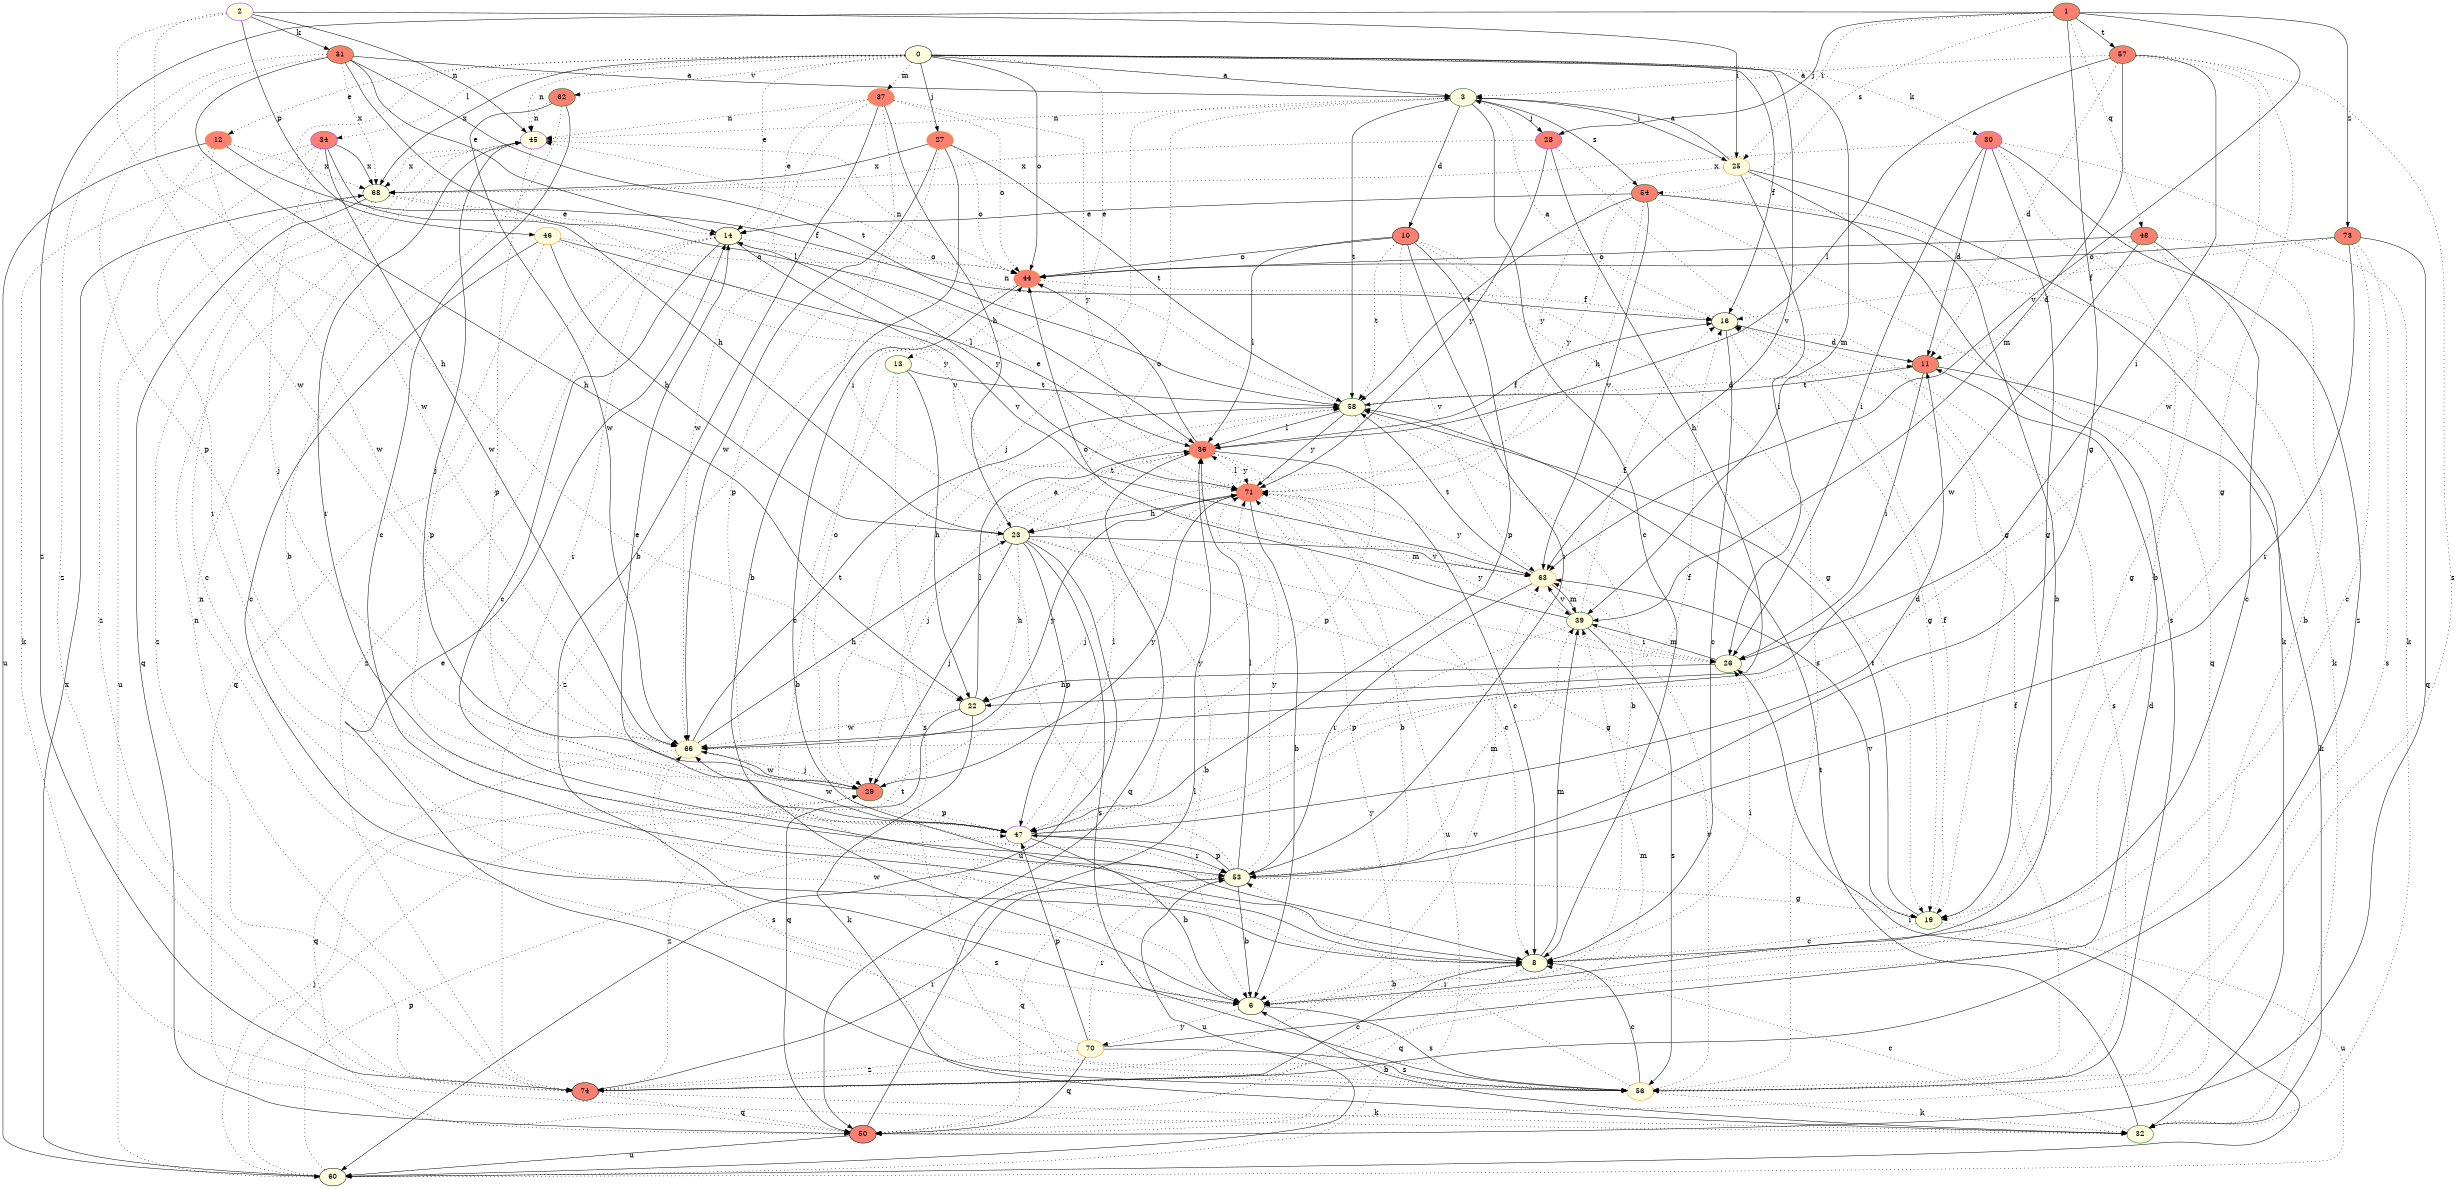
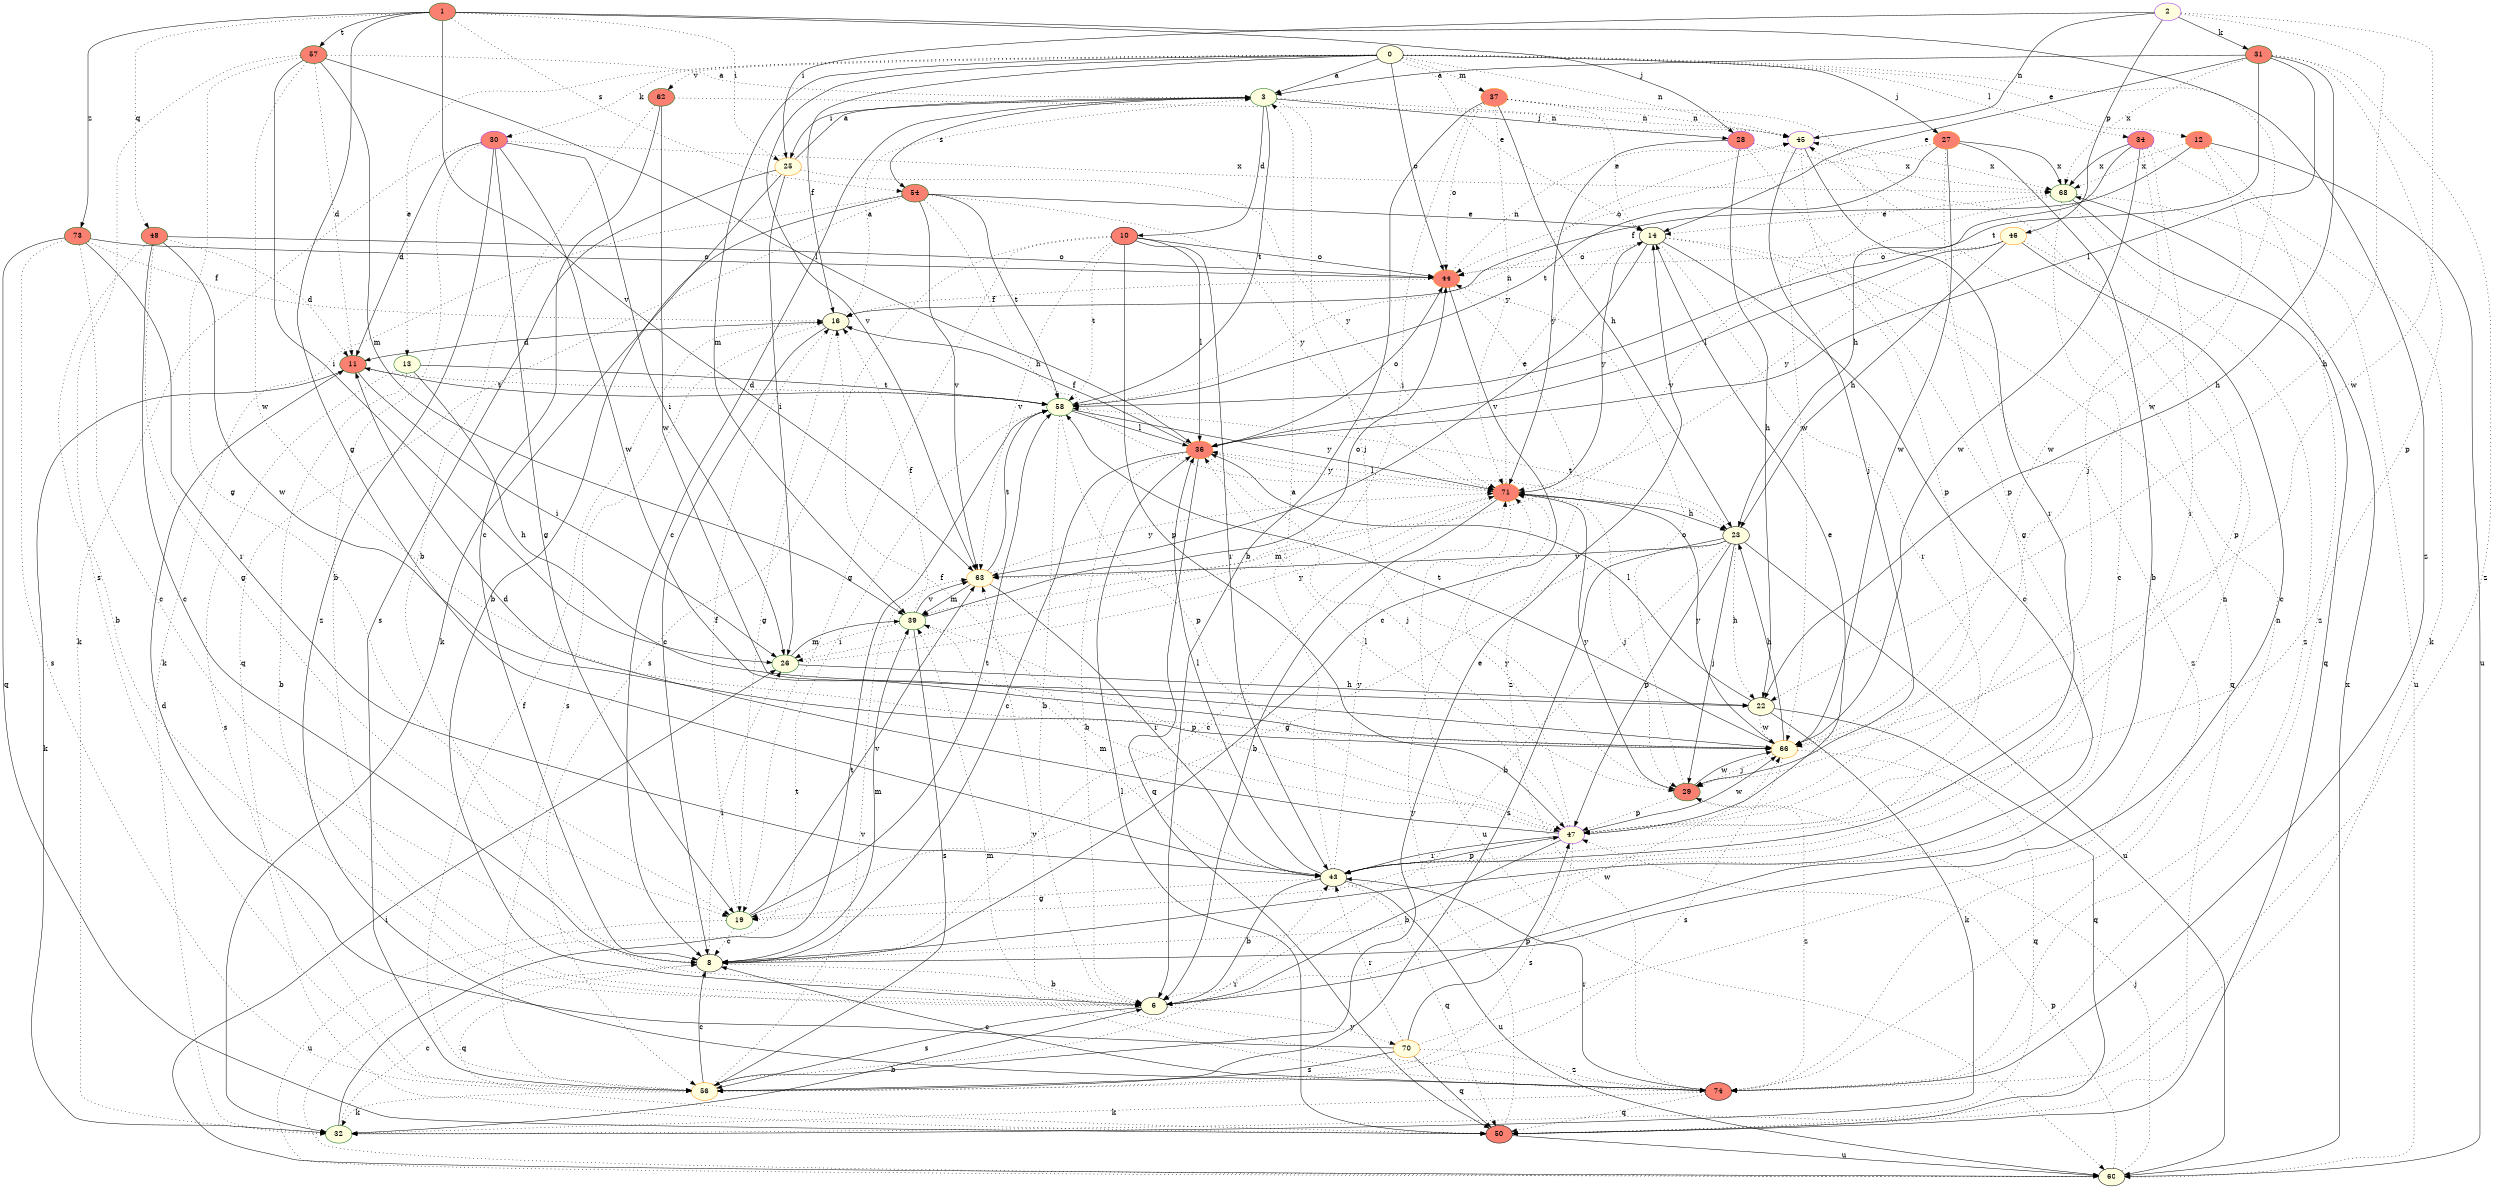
(544, 78) -> none
none -> (964, 690)
(1237, 878) -> (1333, 878)
